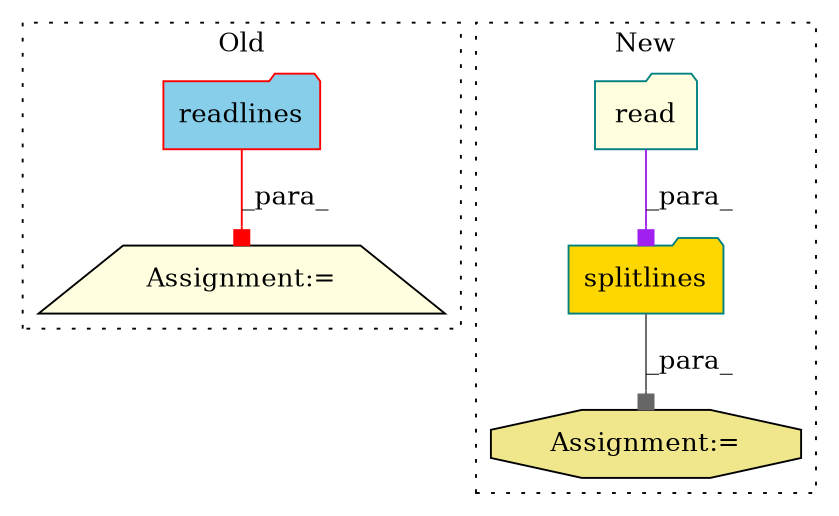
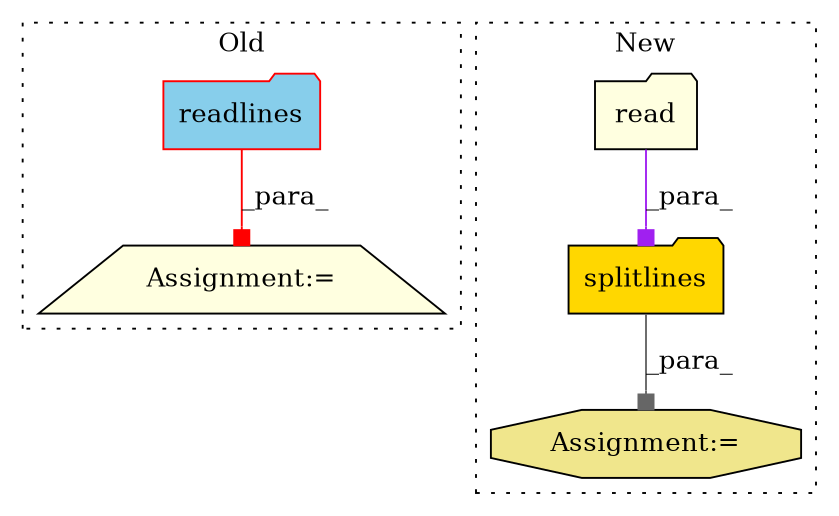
(646, 115) -> (646, 115)
(646, 280) -> (646, 280)
